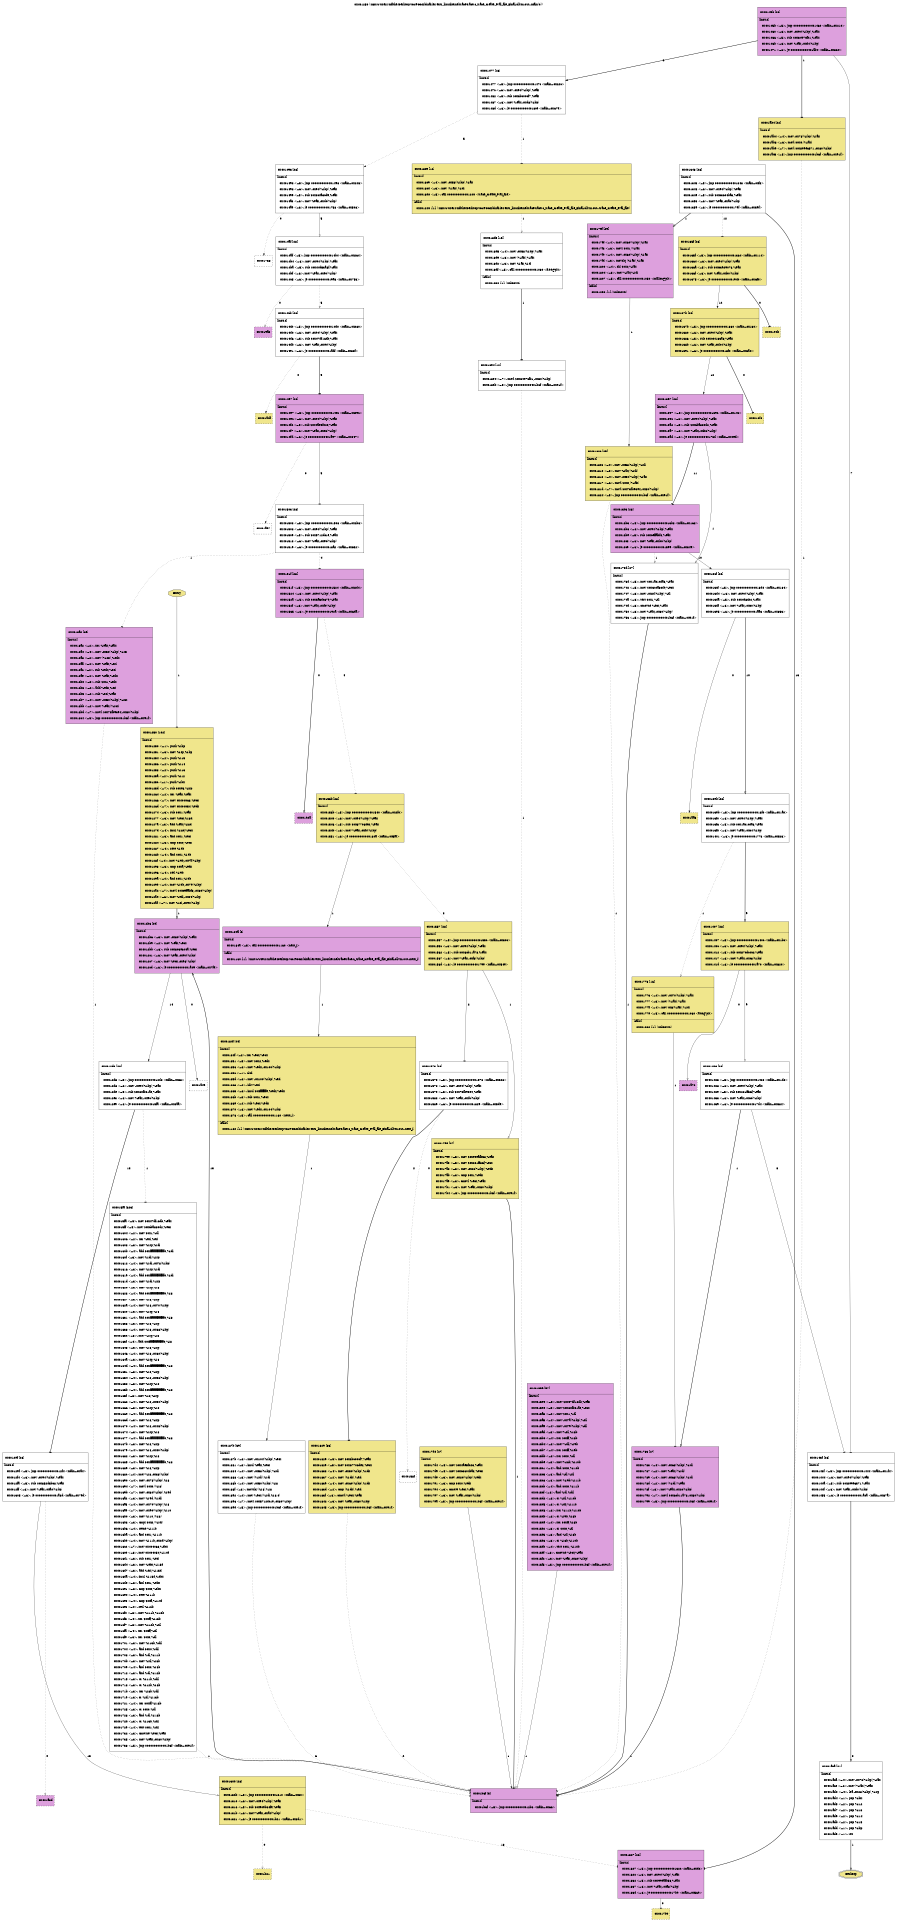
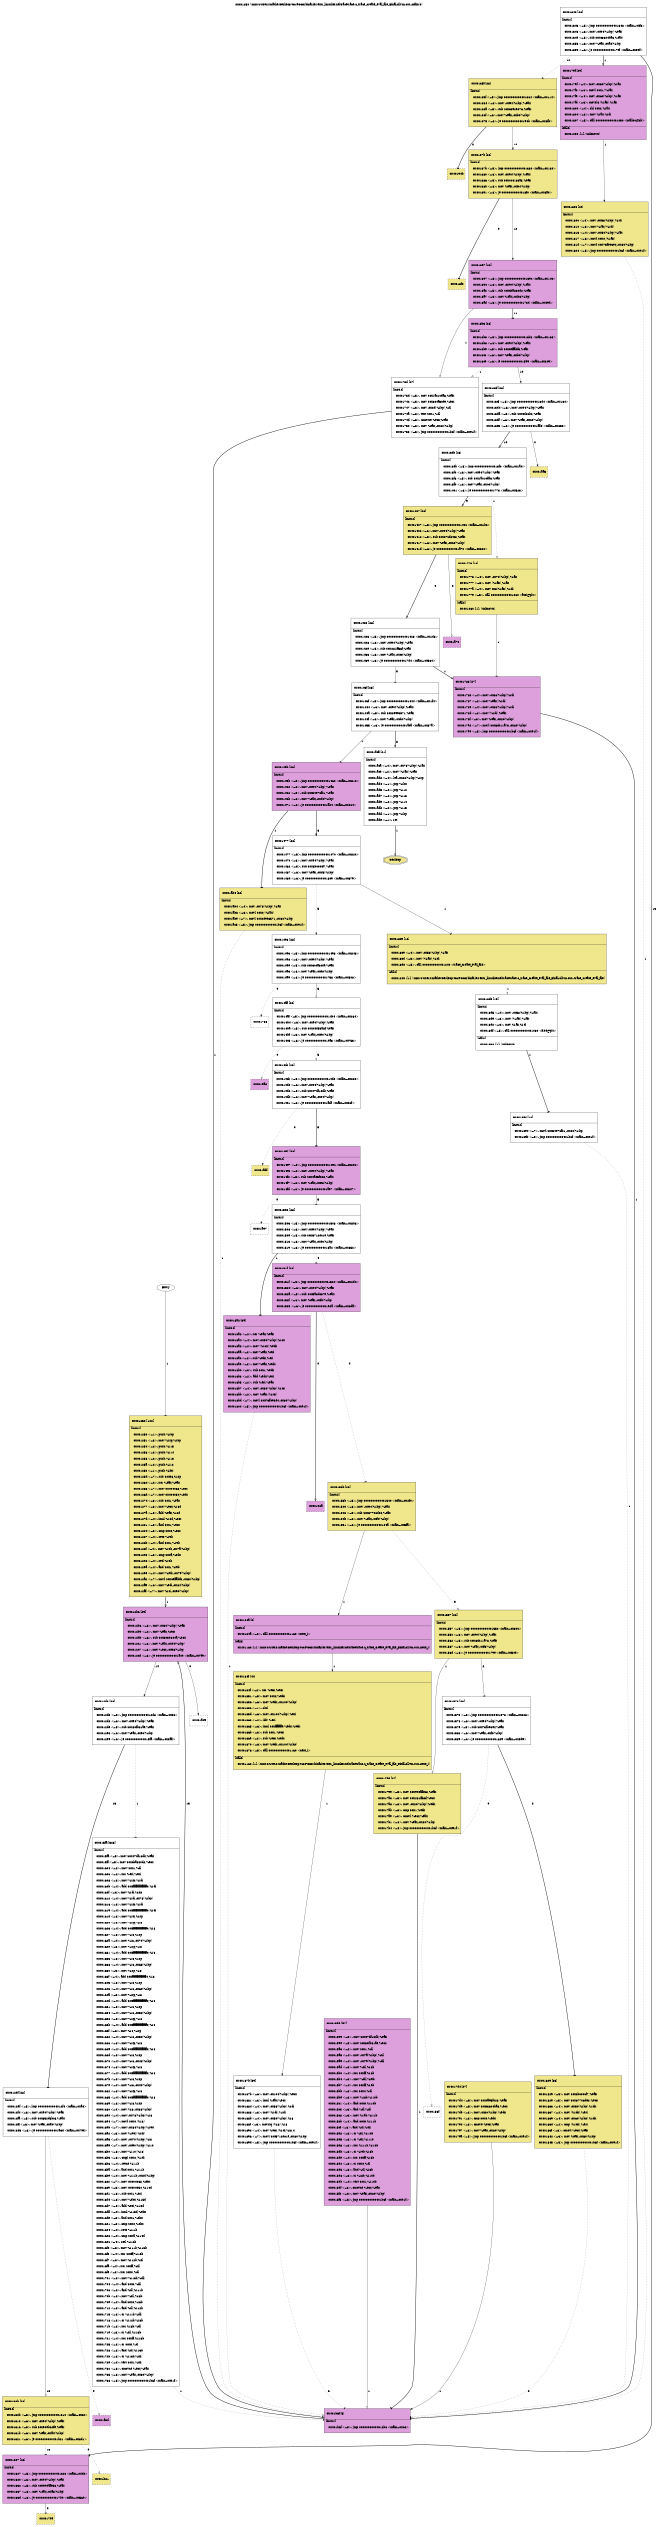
(522, 138) -> (405, 909)
(182, 558) -> (264, 1282)
(177, 593) -> (166, 1288)
(850, 751) -> (356, 746)
(745, 1015) -> (422, 585)
